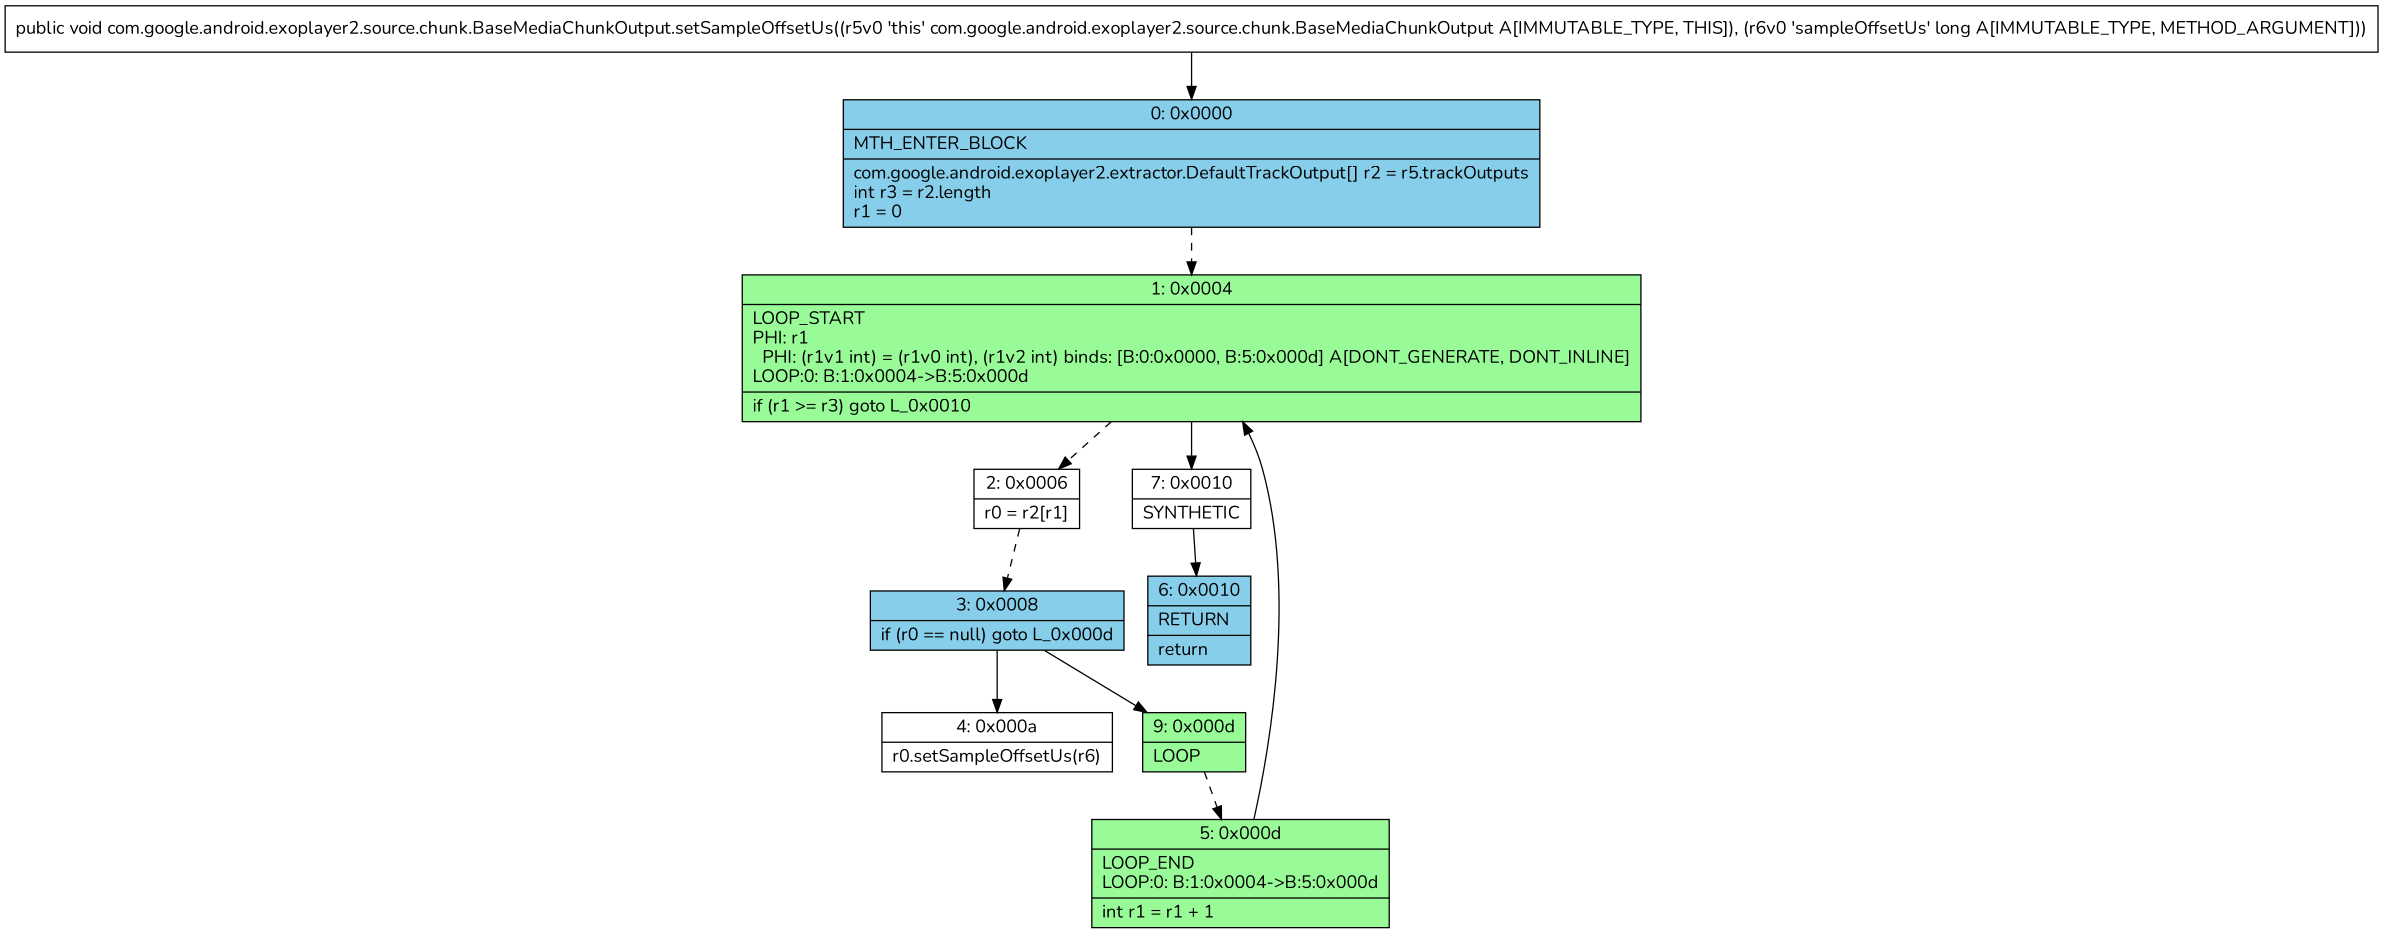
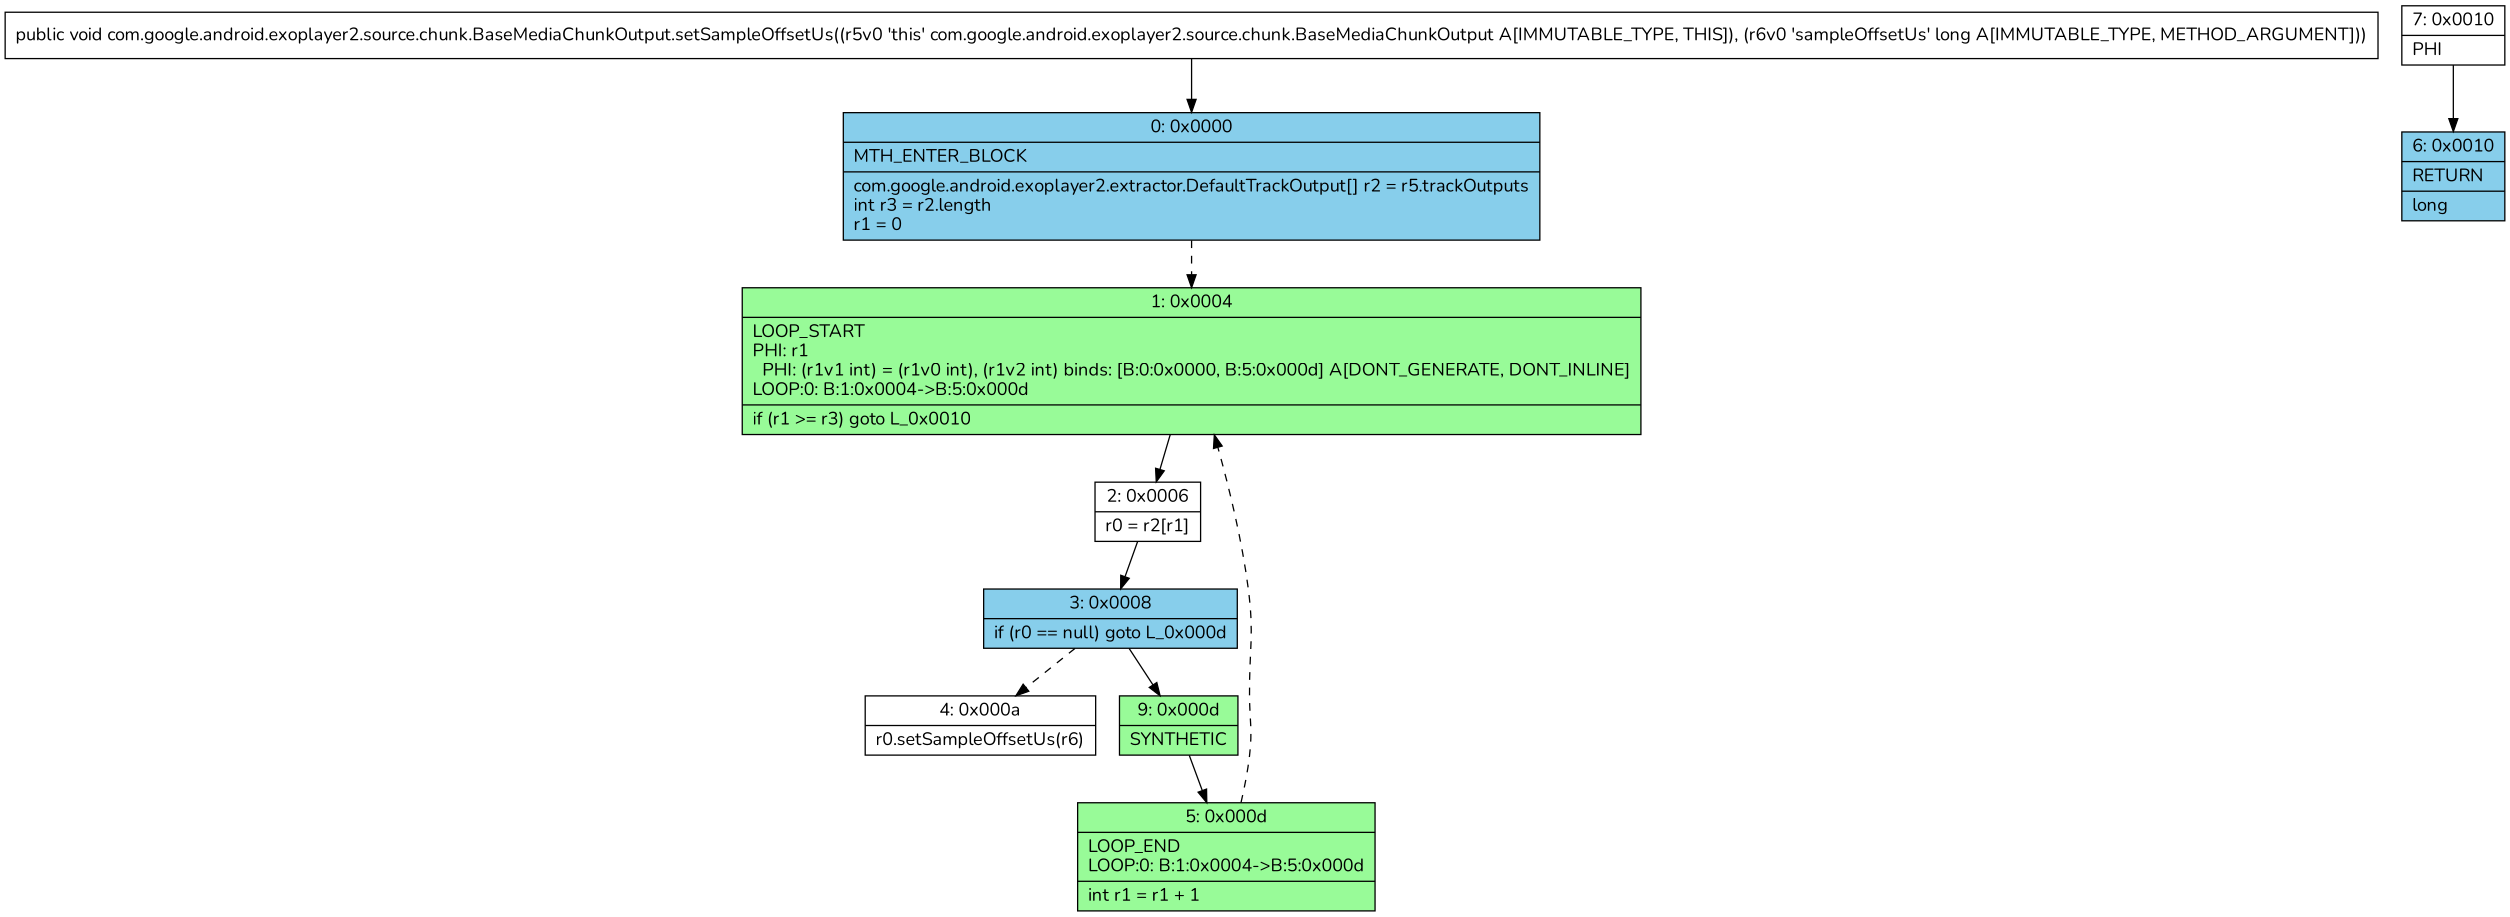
(1192, 439) -> none
(1090, 441) -> (1165, 452)
(1192, 513) -> (2428, 50)
(1014, 553) -> (1131, 559)
(1279, 625) -> (1251, 624)
(1184, 650) -> (2430, 205)
(997, 675) -> (1051, 668)
(1177, 756) -> (1179, 740)
(1211, 790) -> (1196, 773)
